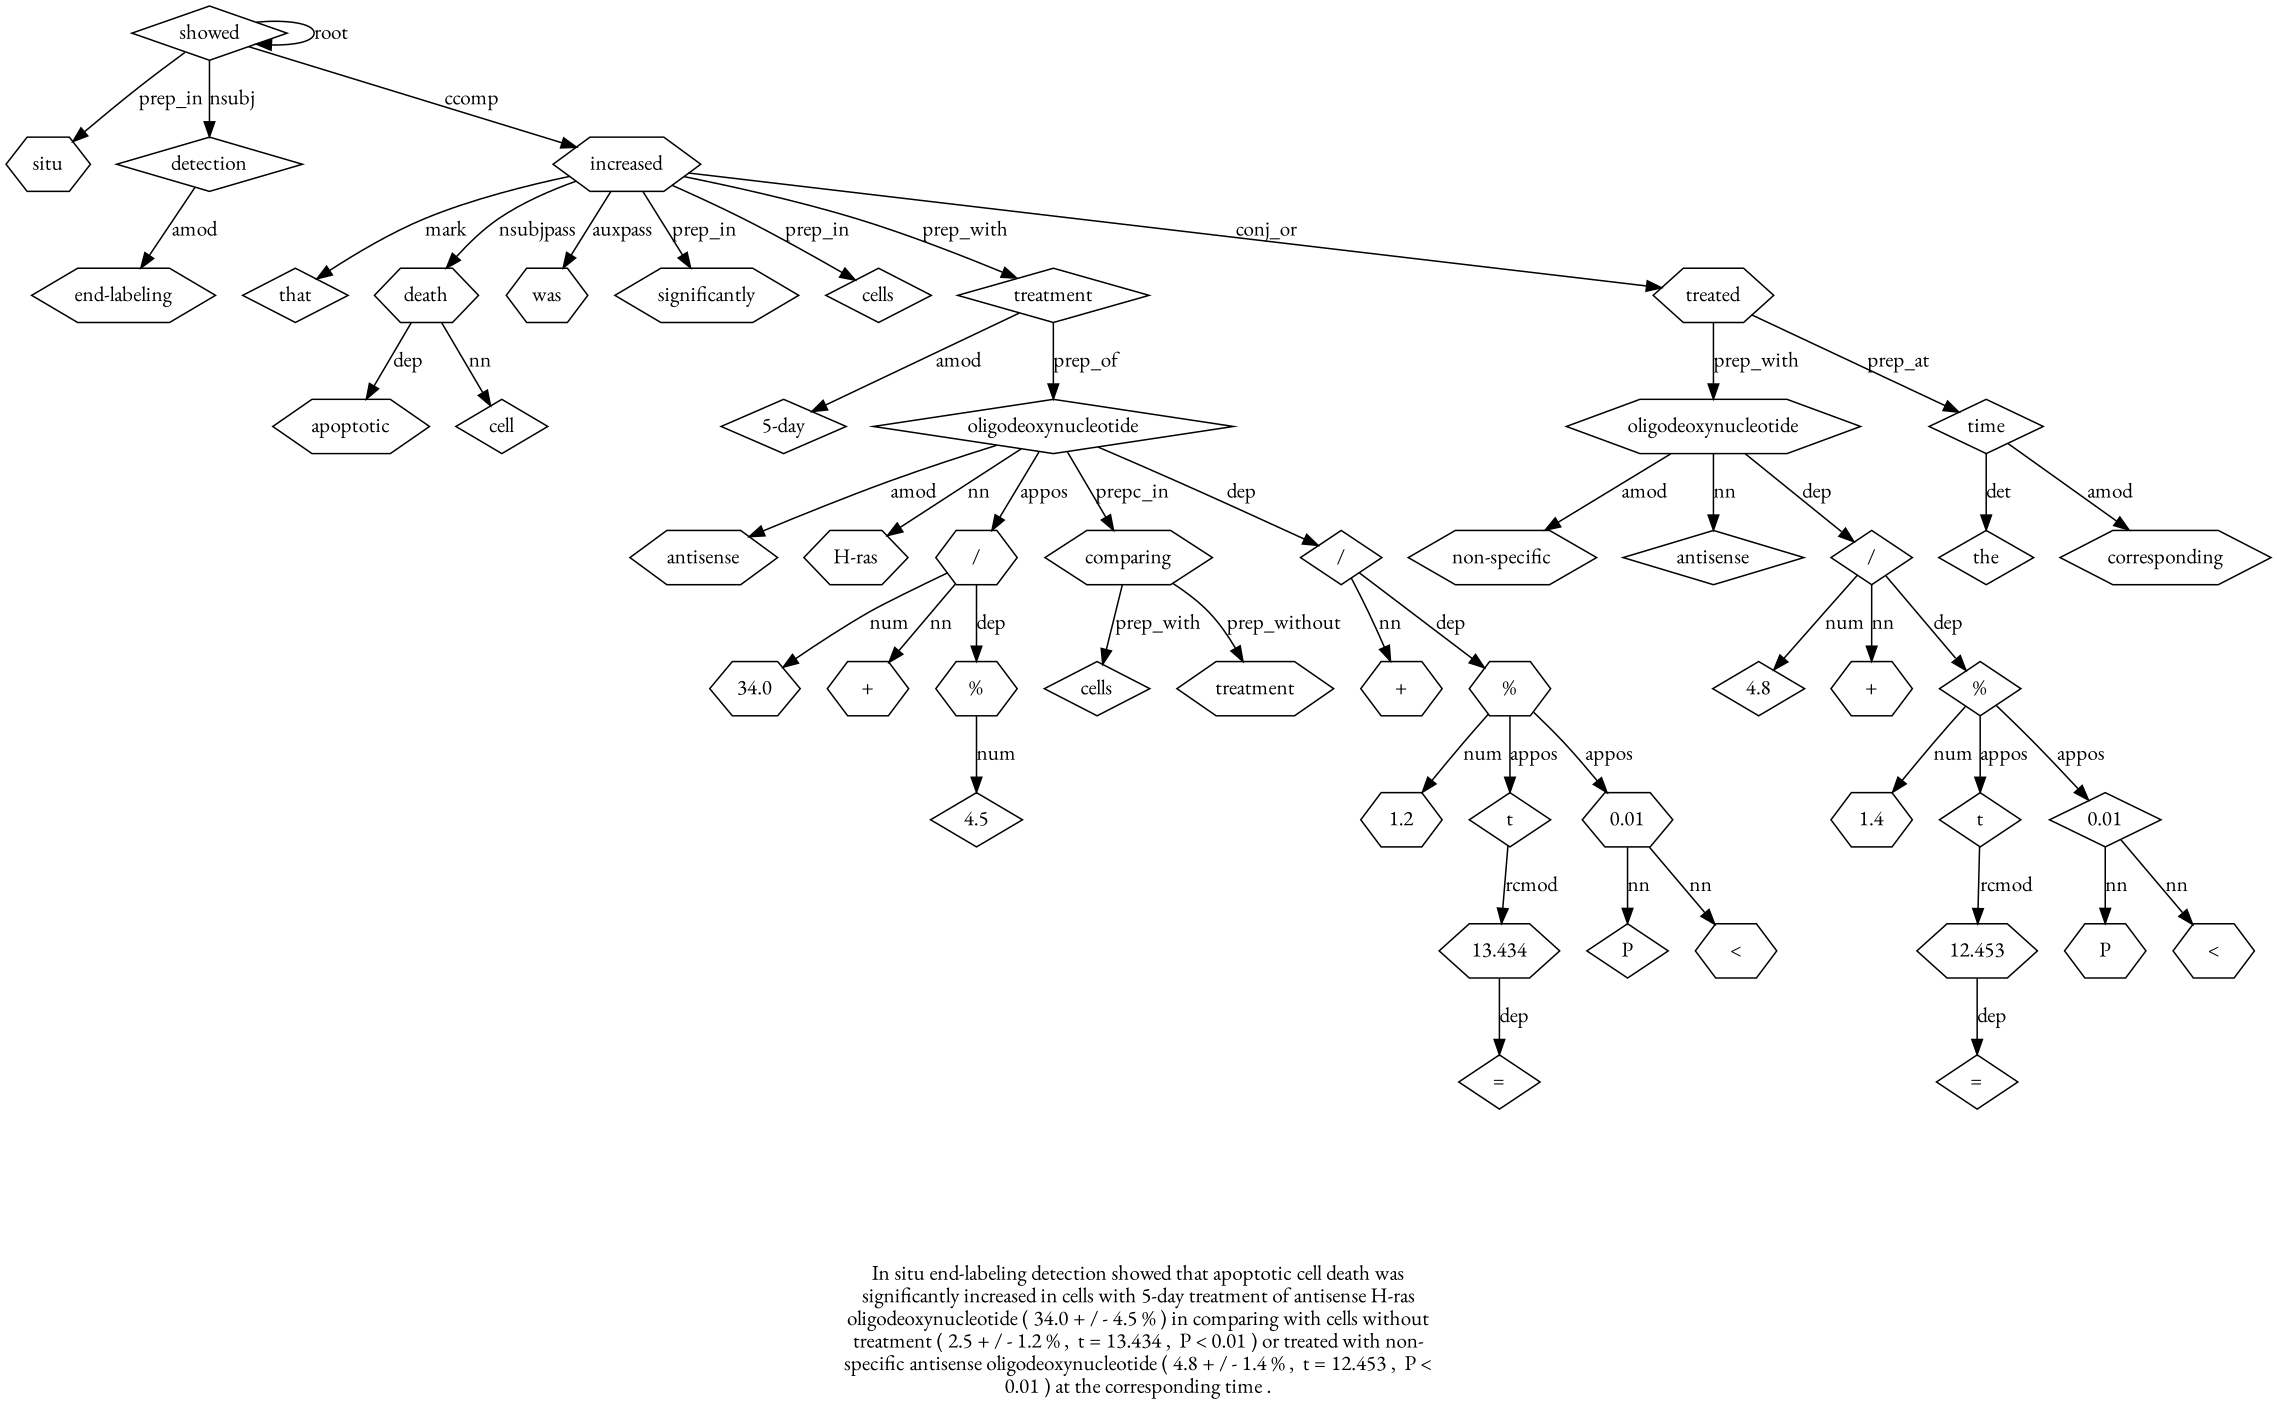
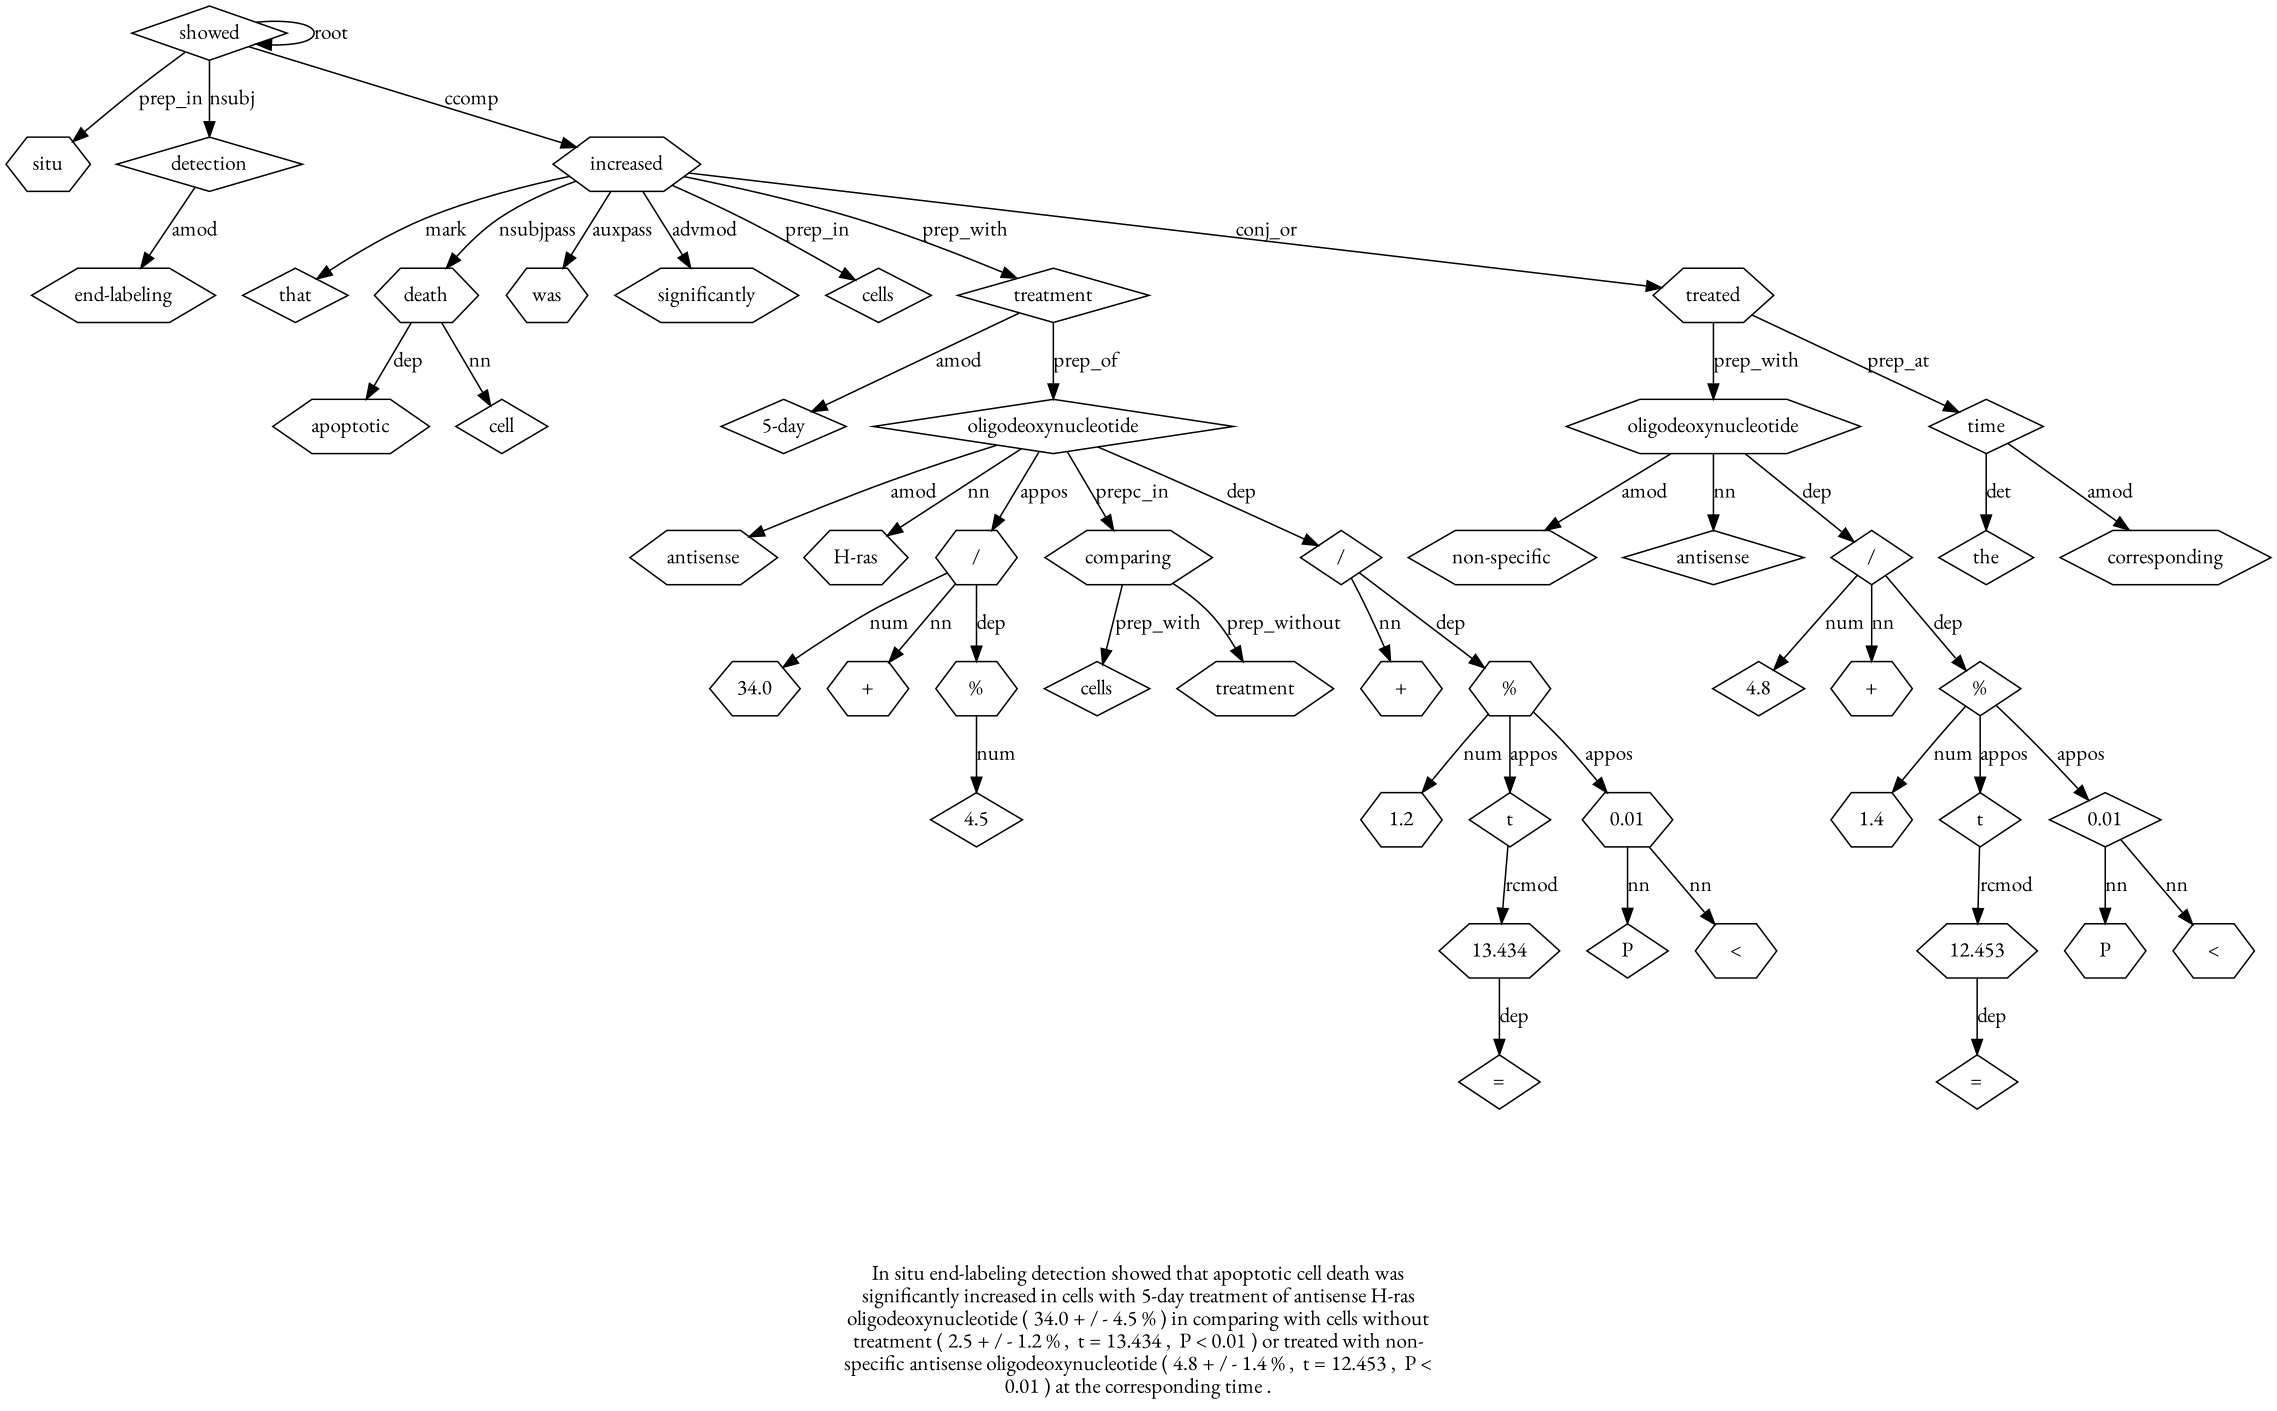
(704, 230) -> (704, 230)
